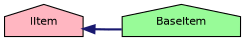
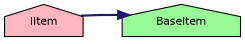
(108, 29) -> (99, 15)
